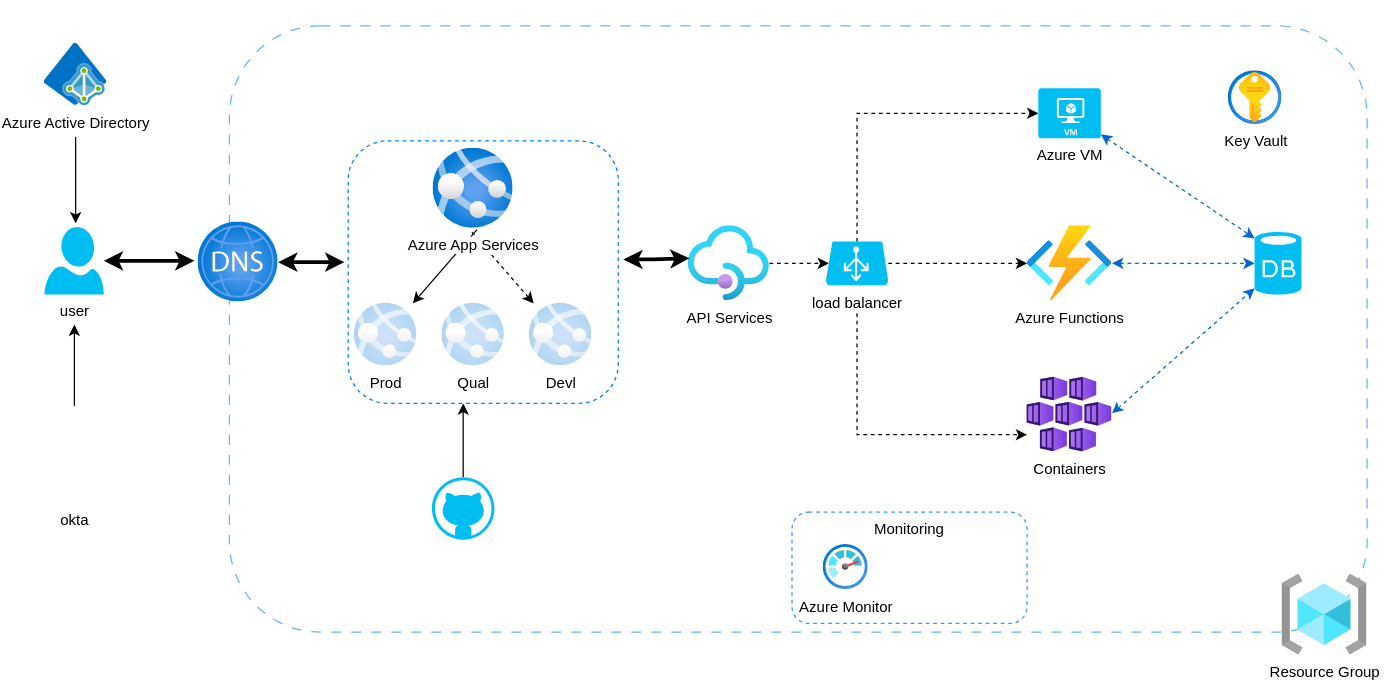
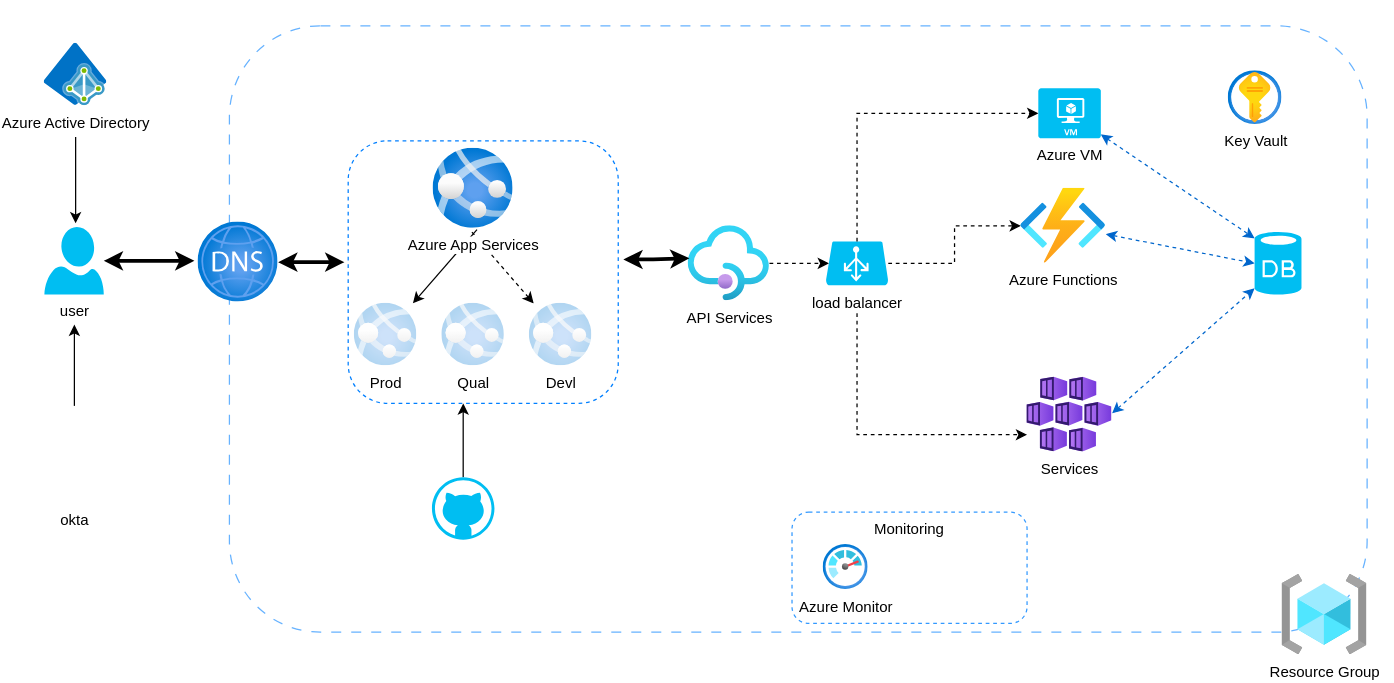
(1069, 263) -> (1063, 226)
(1070, 470) -> (1070, 470)
